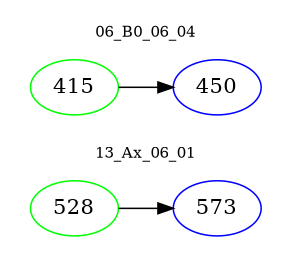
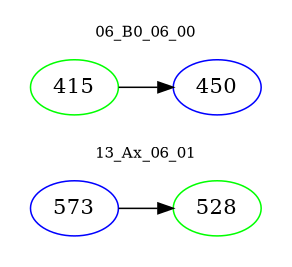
(146, 33) -> (146, 33)
(138, 208) -> (138, 208)
